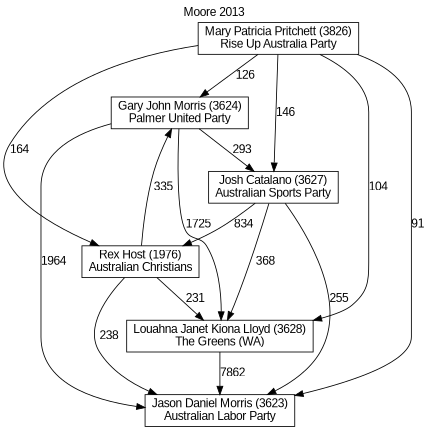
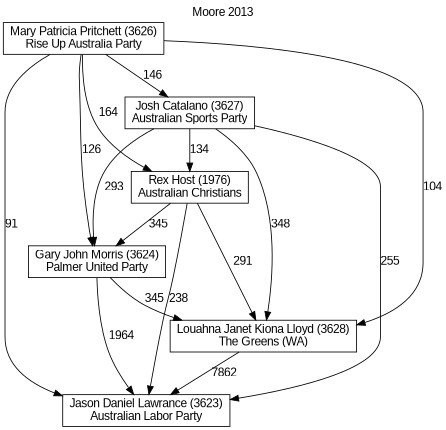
(278, 38) -> (84, 38)
(223, 147) -> (104, 172)
(163, 187) -> (158, 224)
(199, 224) -> (154, 299)
(244, 224) -> (199, 150)
(265, 262) -> (281, 224)
(195, 299) -> (243, 262)
(220, 411) -> (146, 411)
